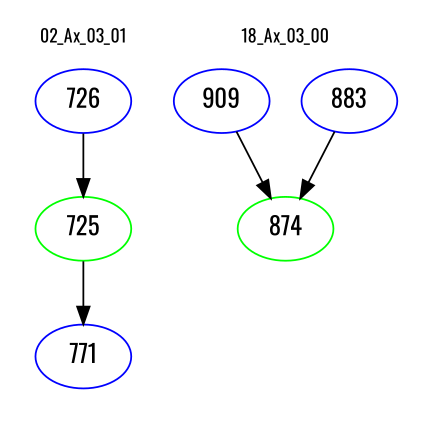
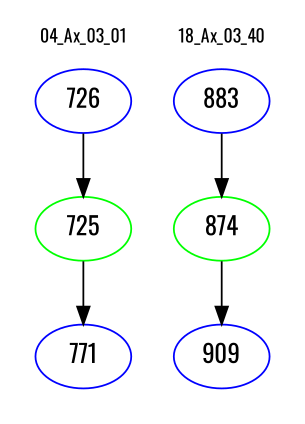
(83, 38) -> (83, 38)
(286, 38) -> (222, 38)
(250, 157) -> (222, 284)
